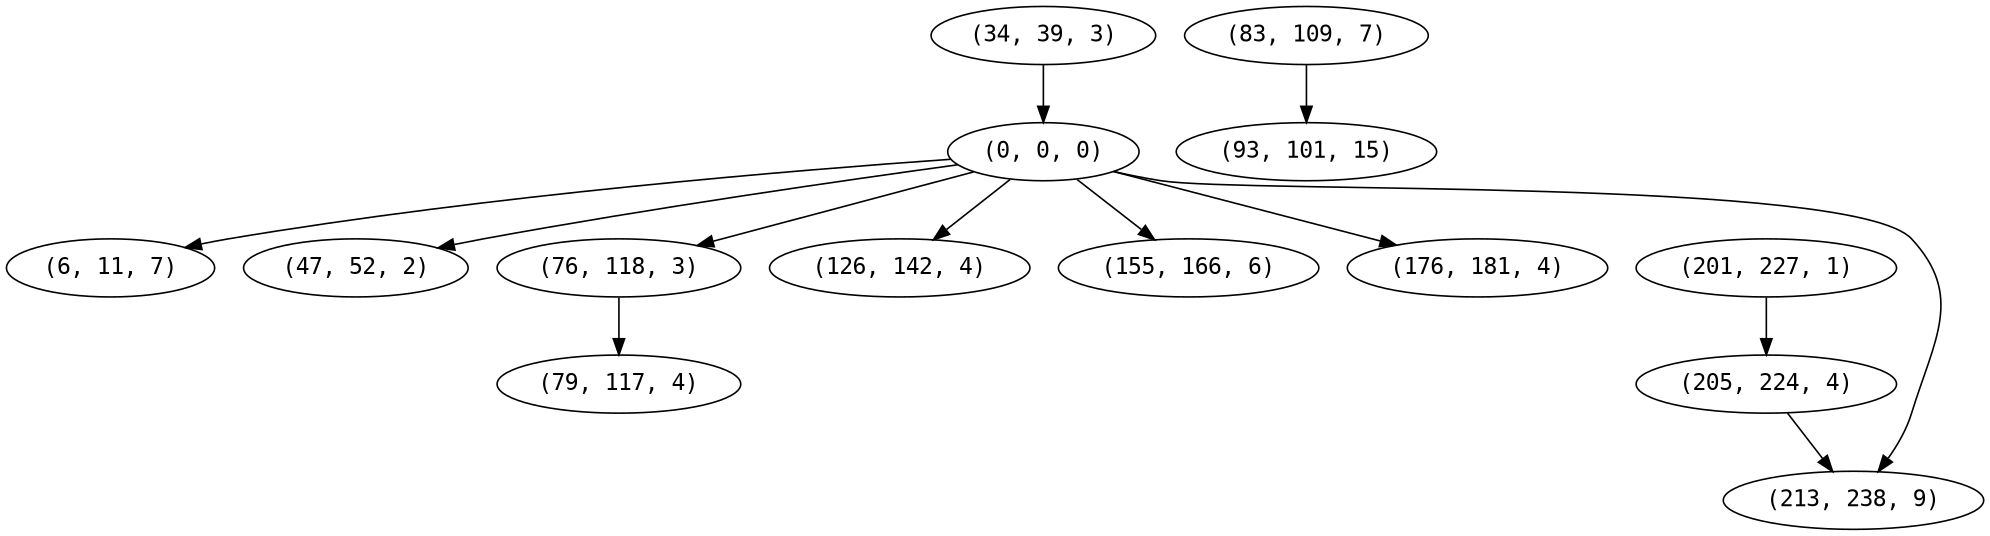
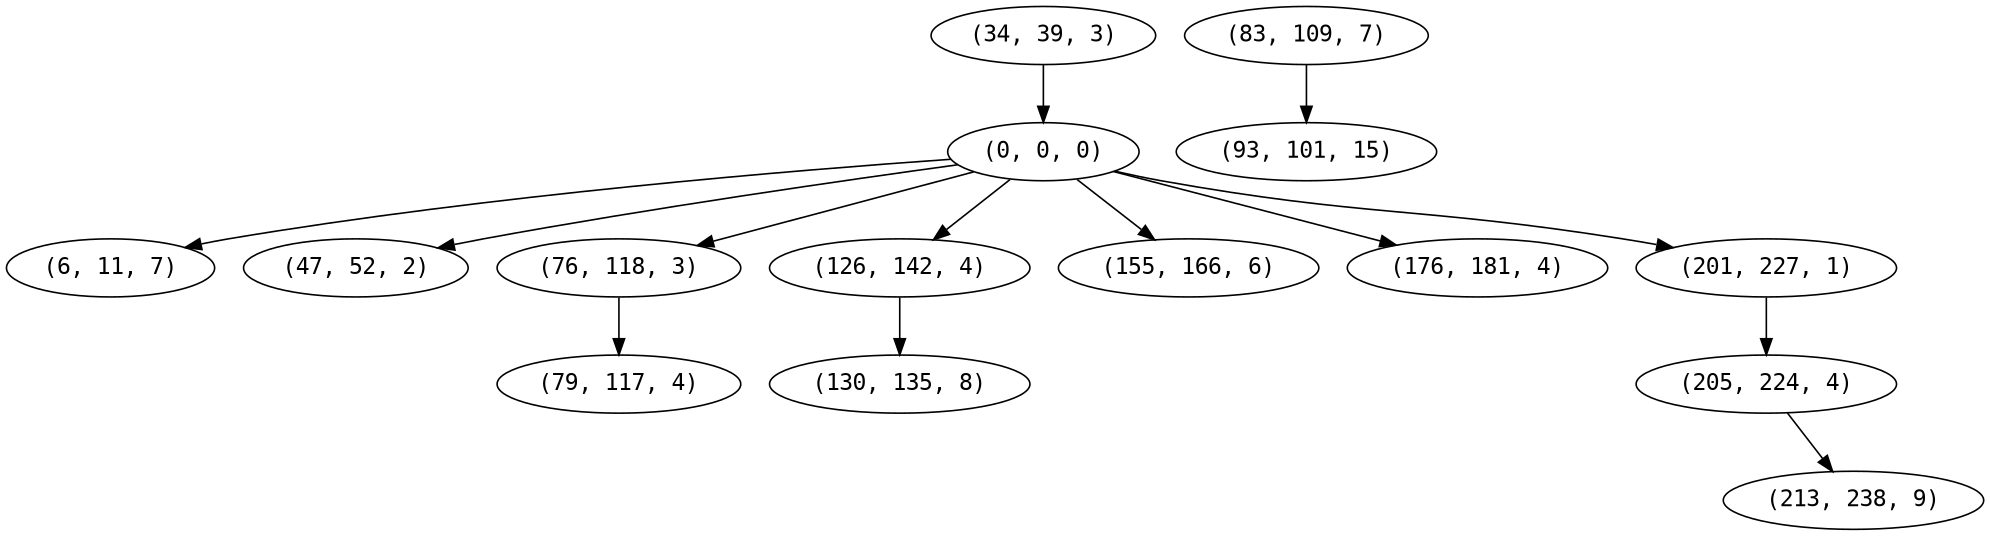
(1634, 195) -> (1385, 211)
none -> (900, 384)
